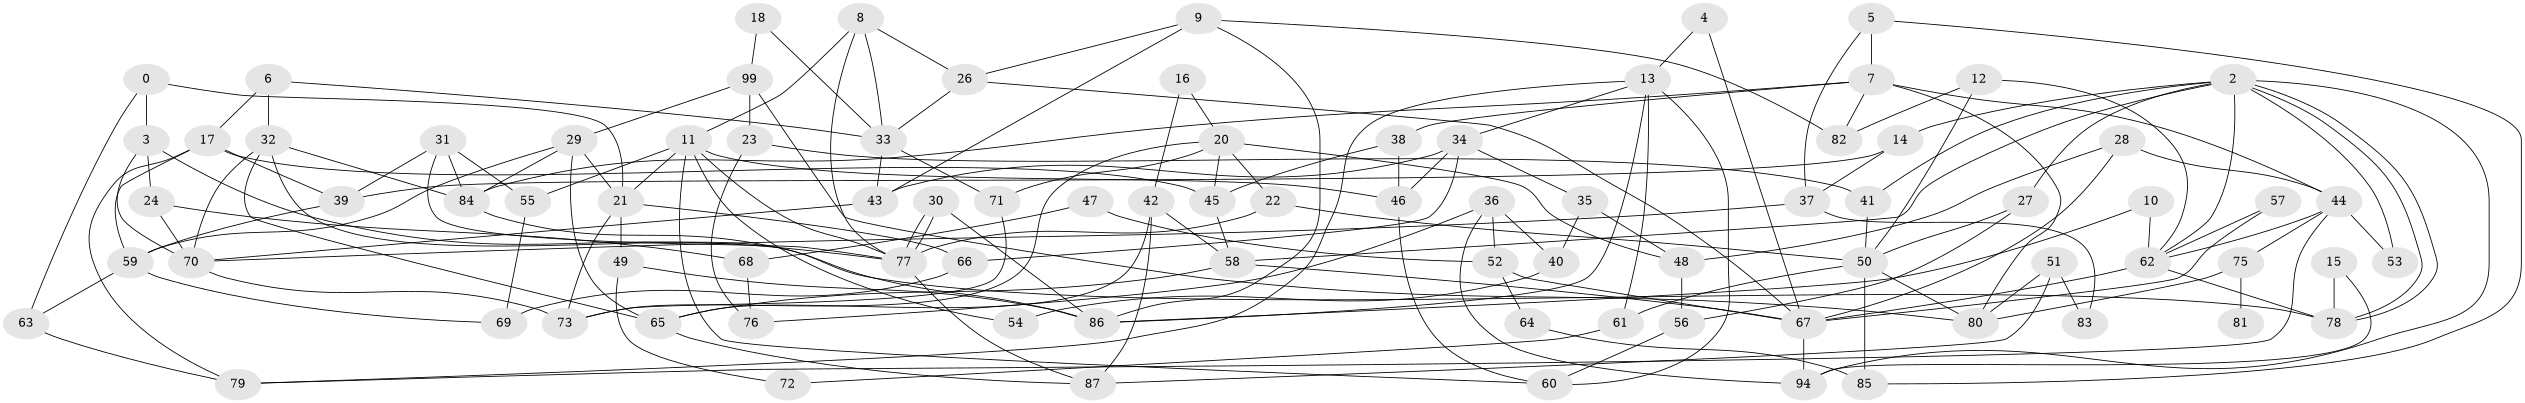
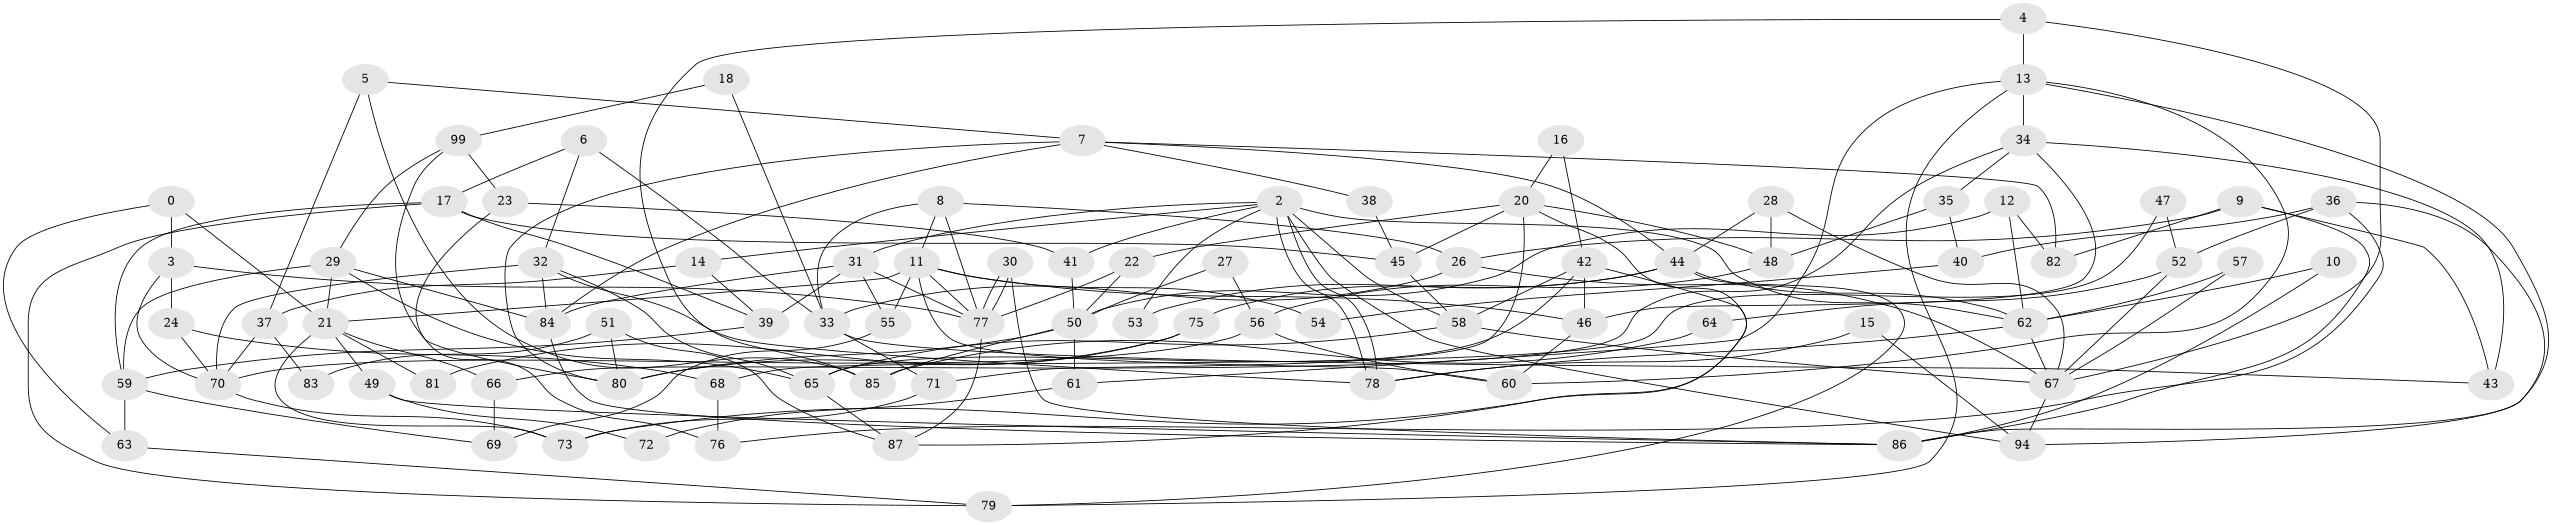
none -> (1119, 29)
(2101, 120) -> (1063, 215)
(1399, 171) -> (1585, 299)
(613, 225) -> (740, 362)
none -> (365, 346)
